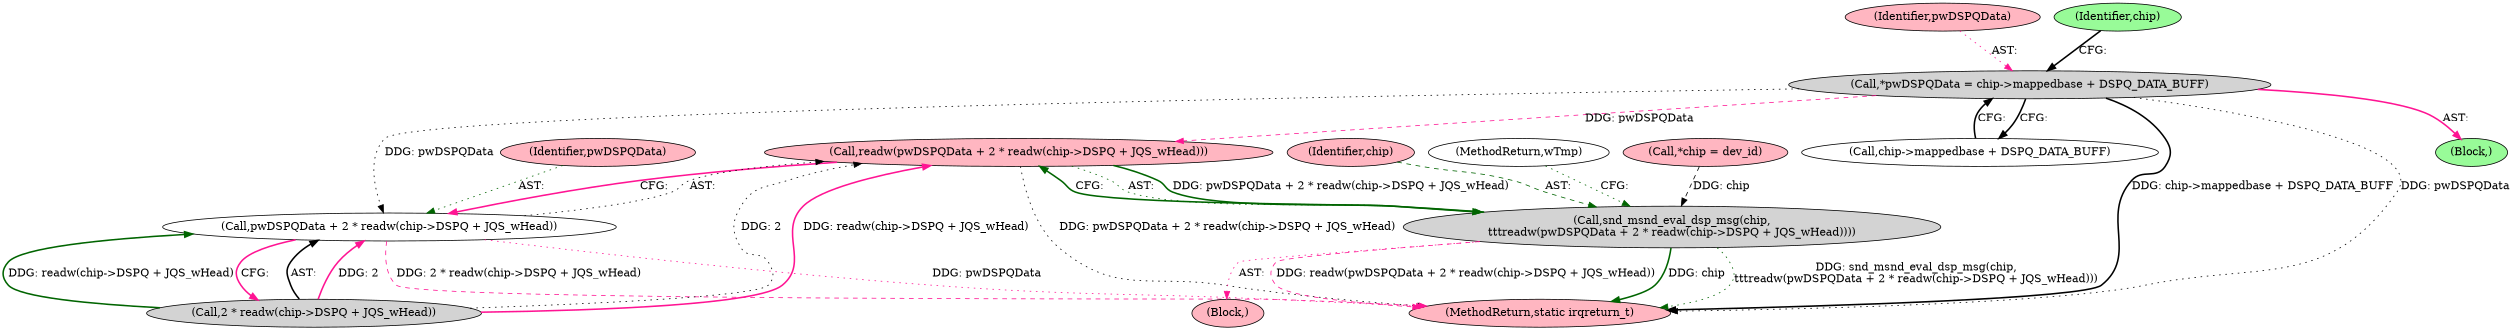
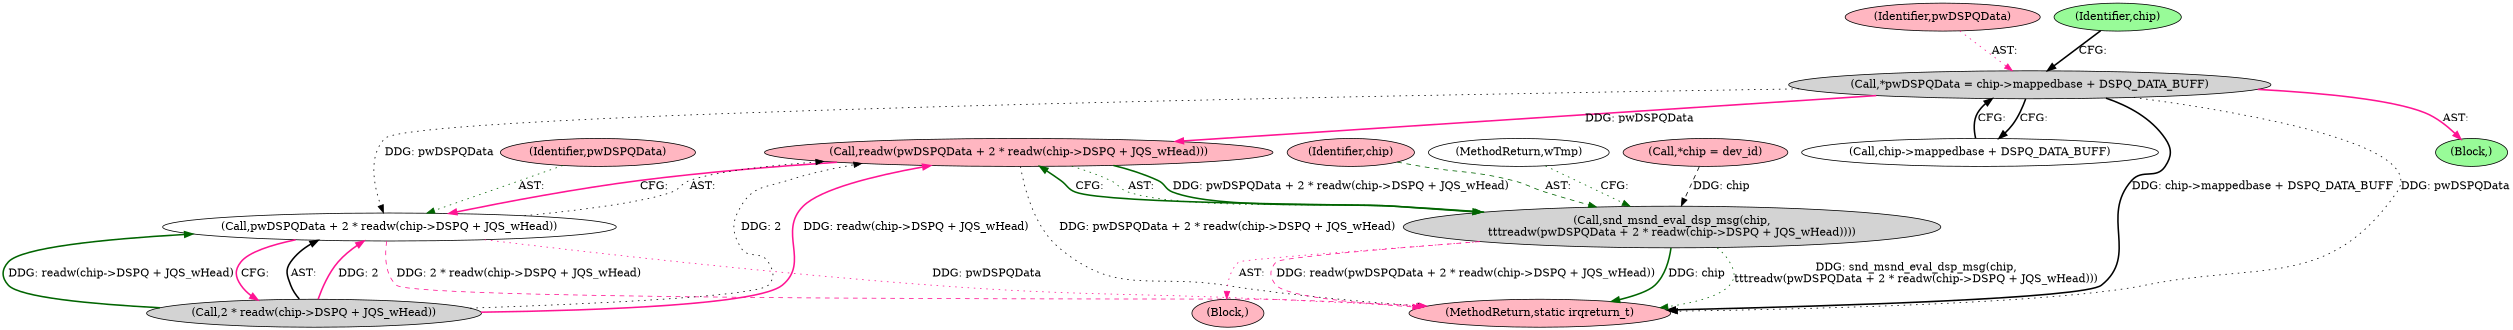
(1530, 118) -> (1530, 118)
